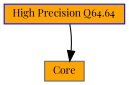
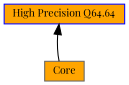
(71, 37) -> (58, 48)
